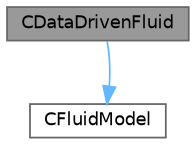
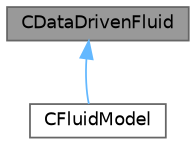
(110, 64) -> (86, 81)
